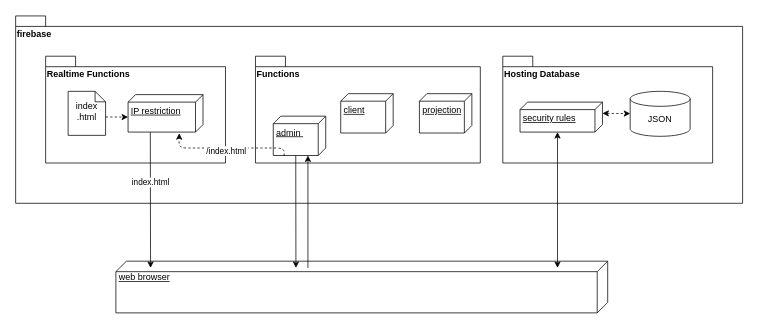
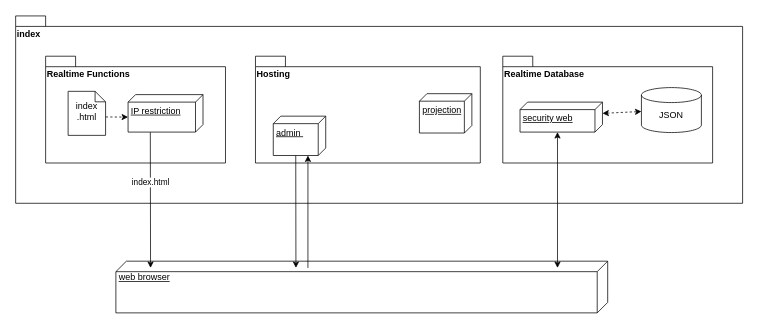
(36, 34) -> (28, 34)
(278, 75) -> (273, 75)
(542, 75) -> (544, 75)
(367, 113) -> none
(660, 114) -> (672, 110)
(555, 119) -> (551, 119)
(226, 148) -> none
